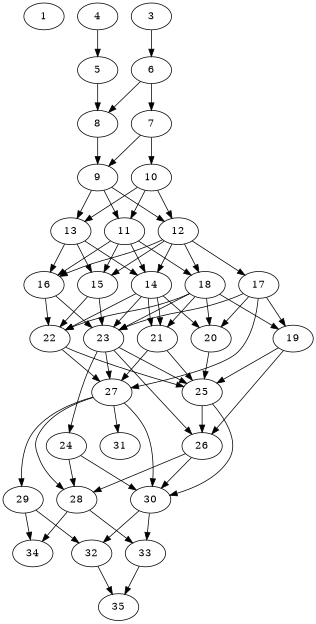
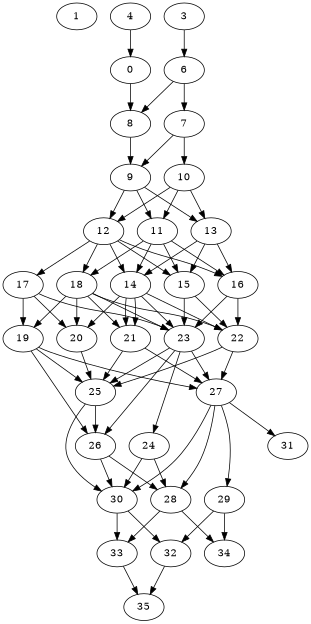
(98, 70) -> (131, 70)
(217, 364) -> (117, 371)
